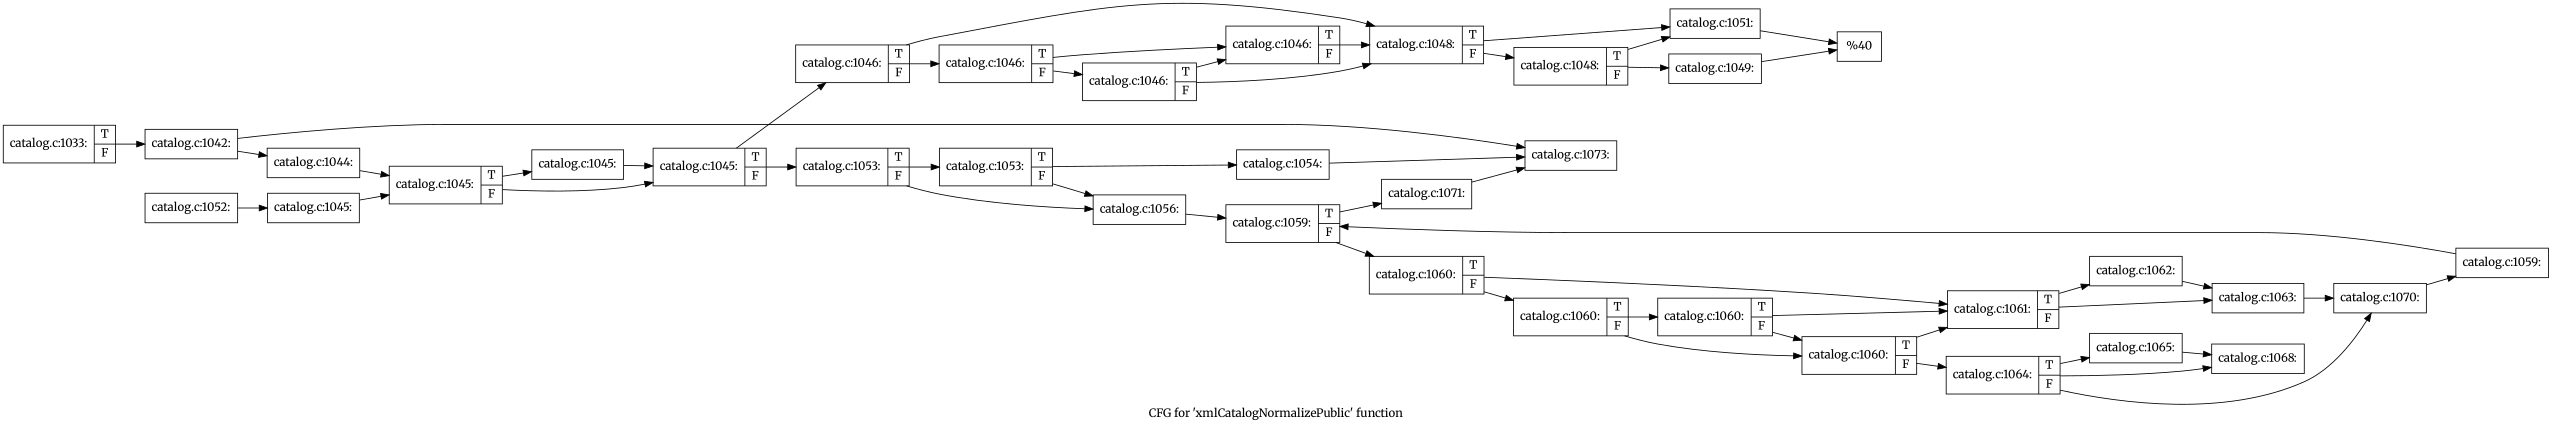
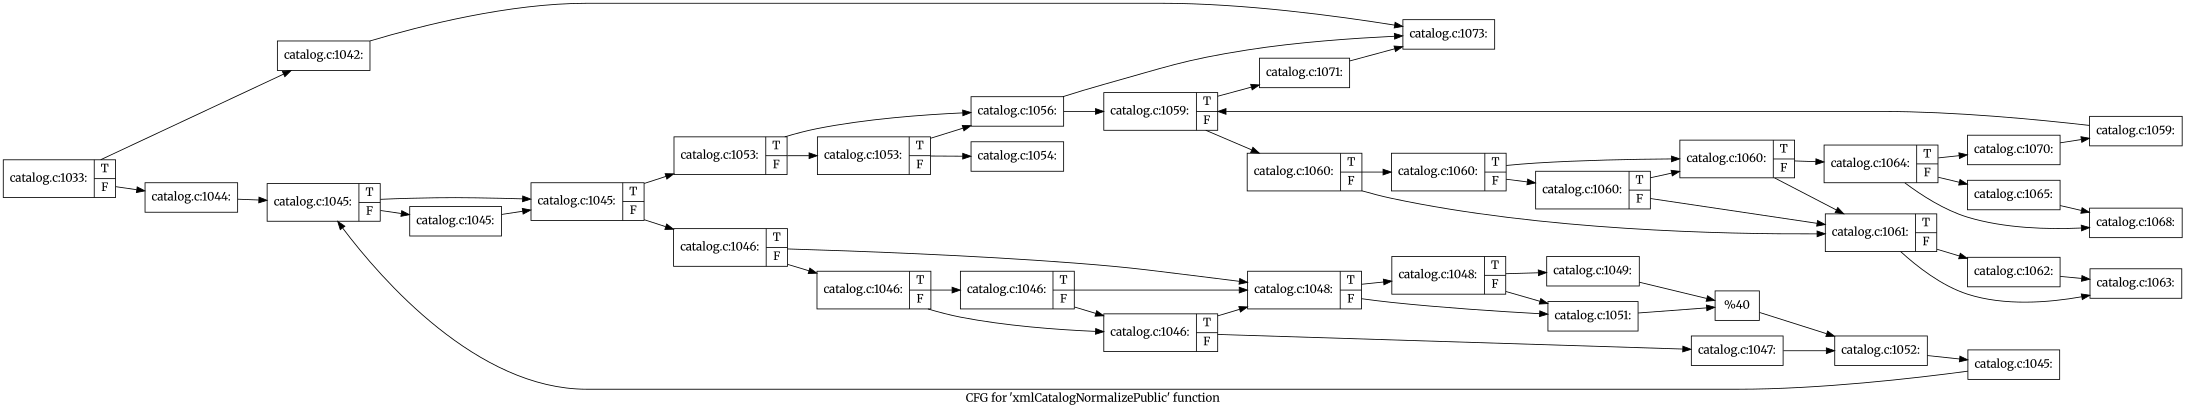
(248, 153) -> (126, 188)
(1423, 160) -> (1226, 53)
(2315, 298) -> none
none -> (1793, 323)
none -> (1737, 351)
